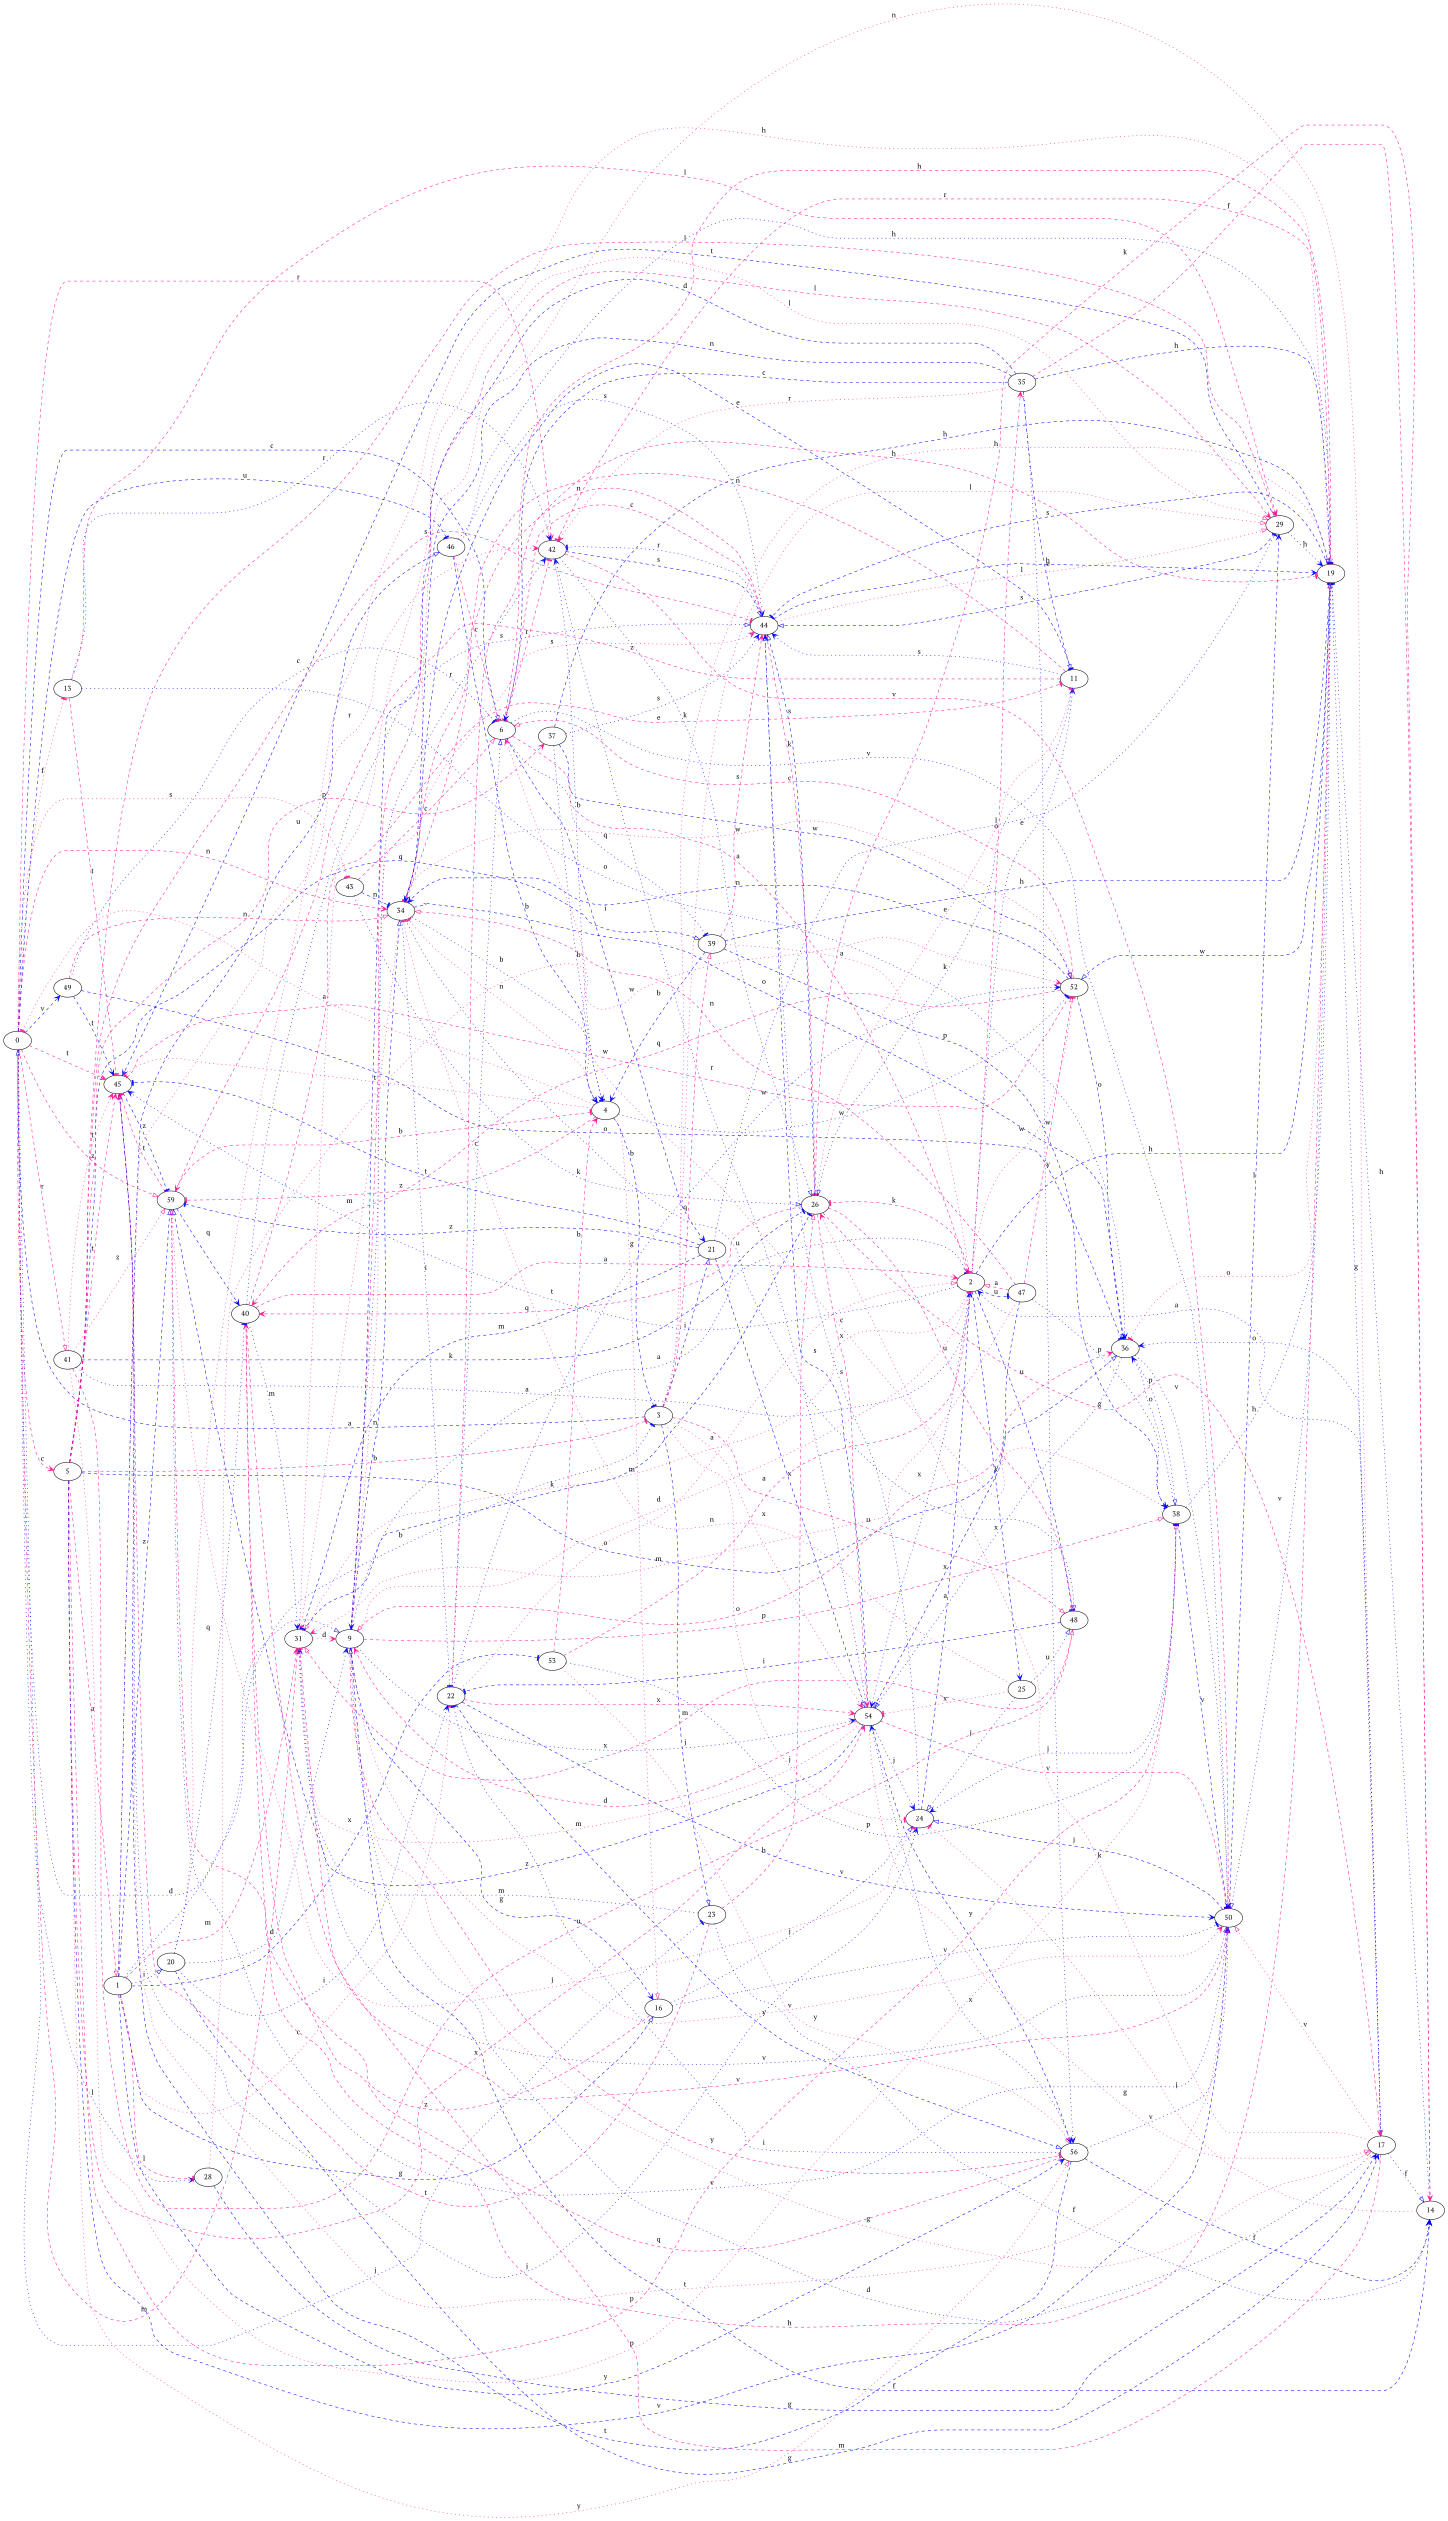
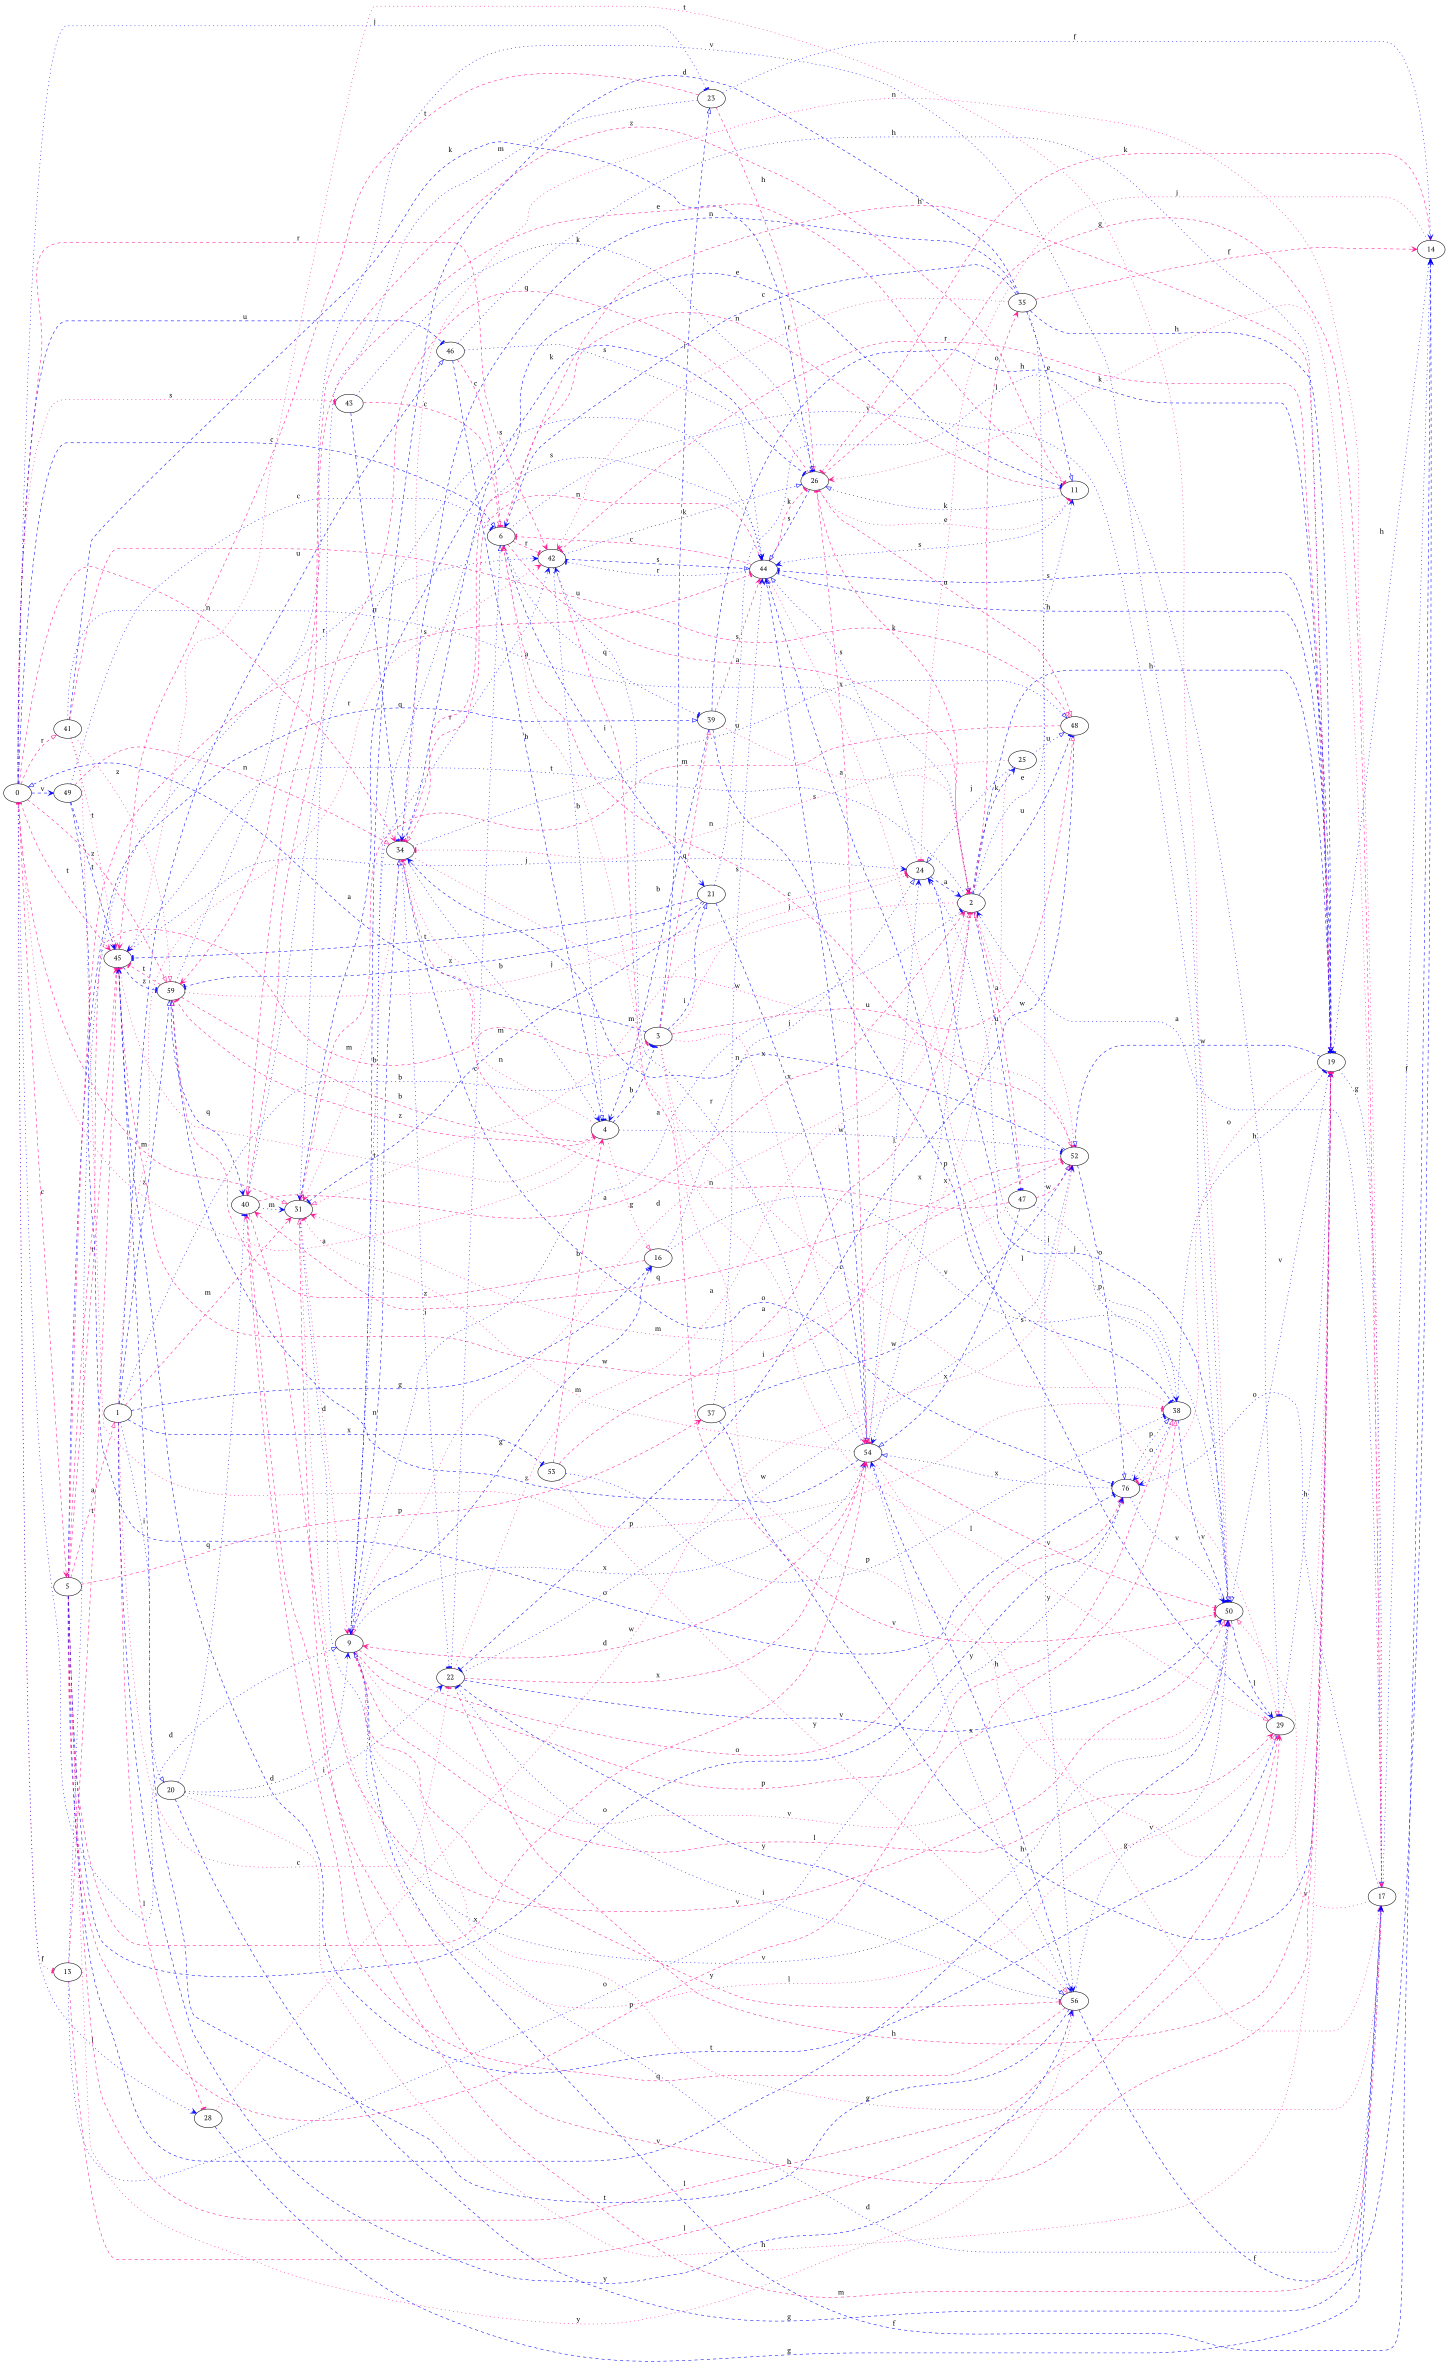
(439, 776) -> (401, 751)
(574, 939) -> none
(1125, 1349) -> (1126, 1489)
